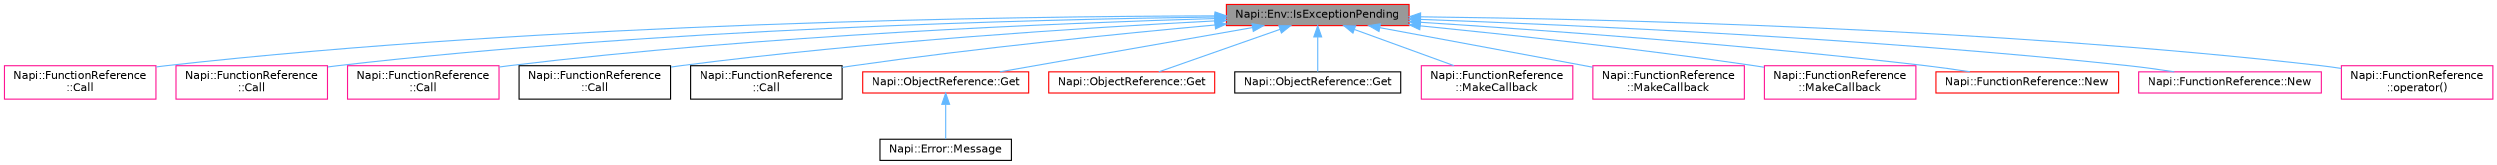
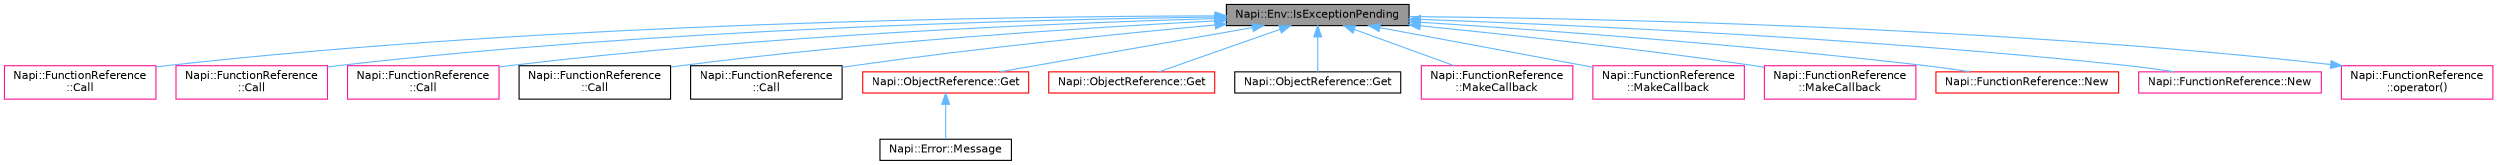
(1318, 15) -> (1318, 15)
(1882, 31) -> (1870, 30)
